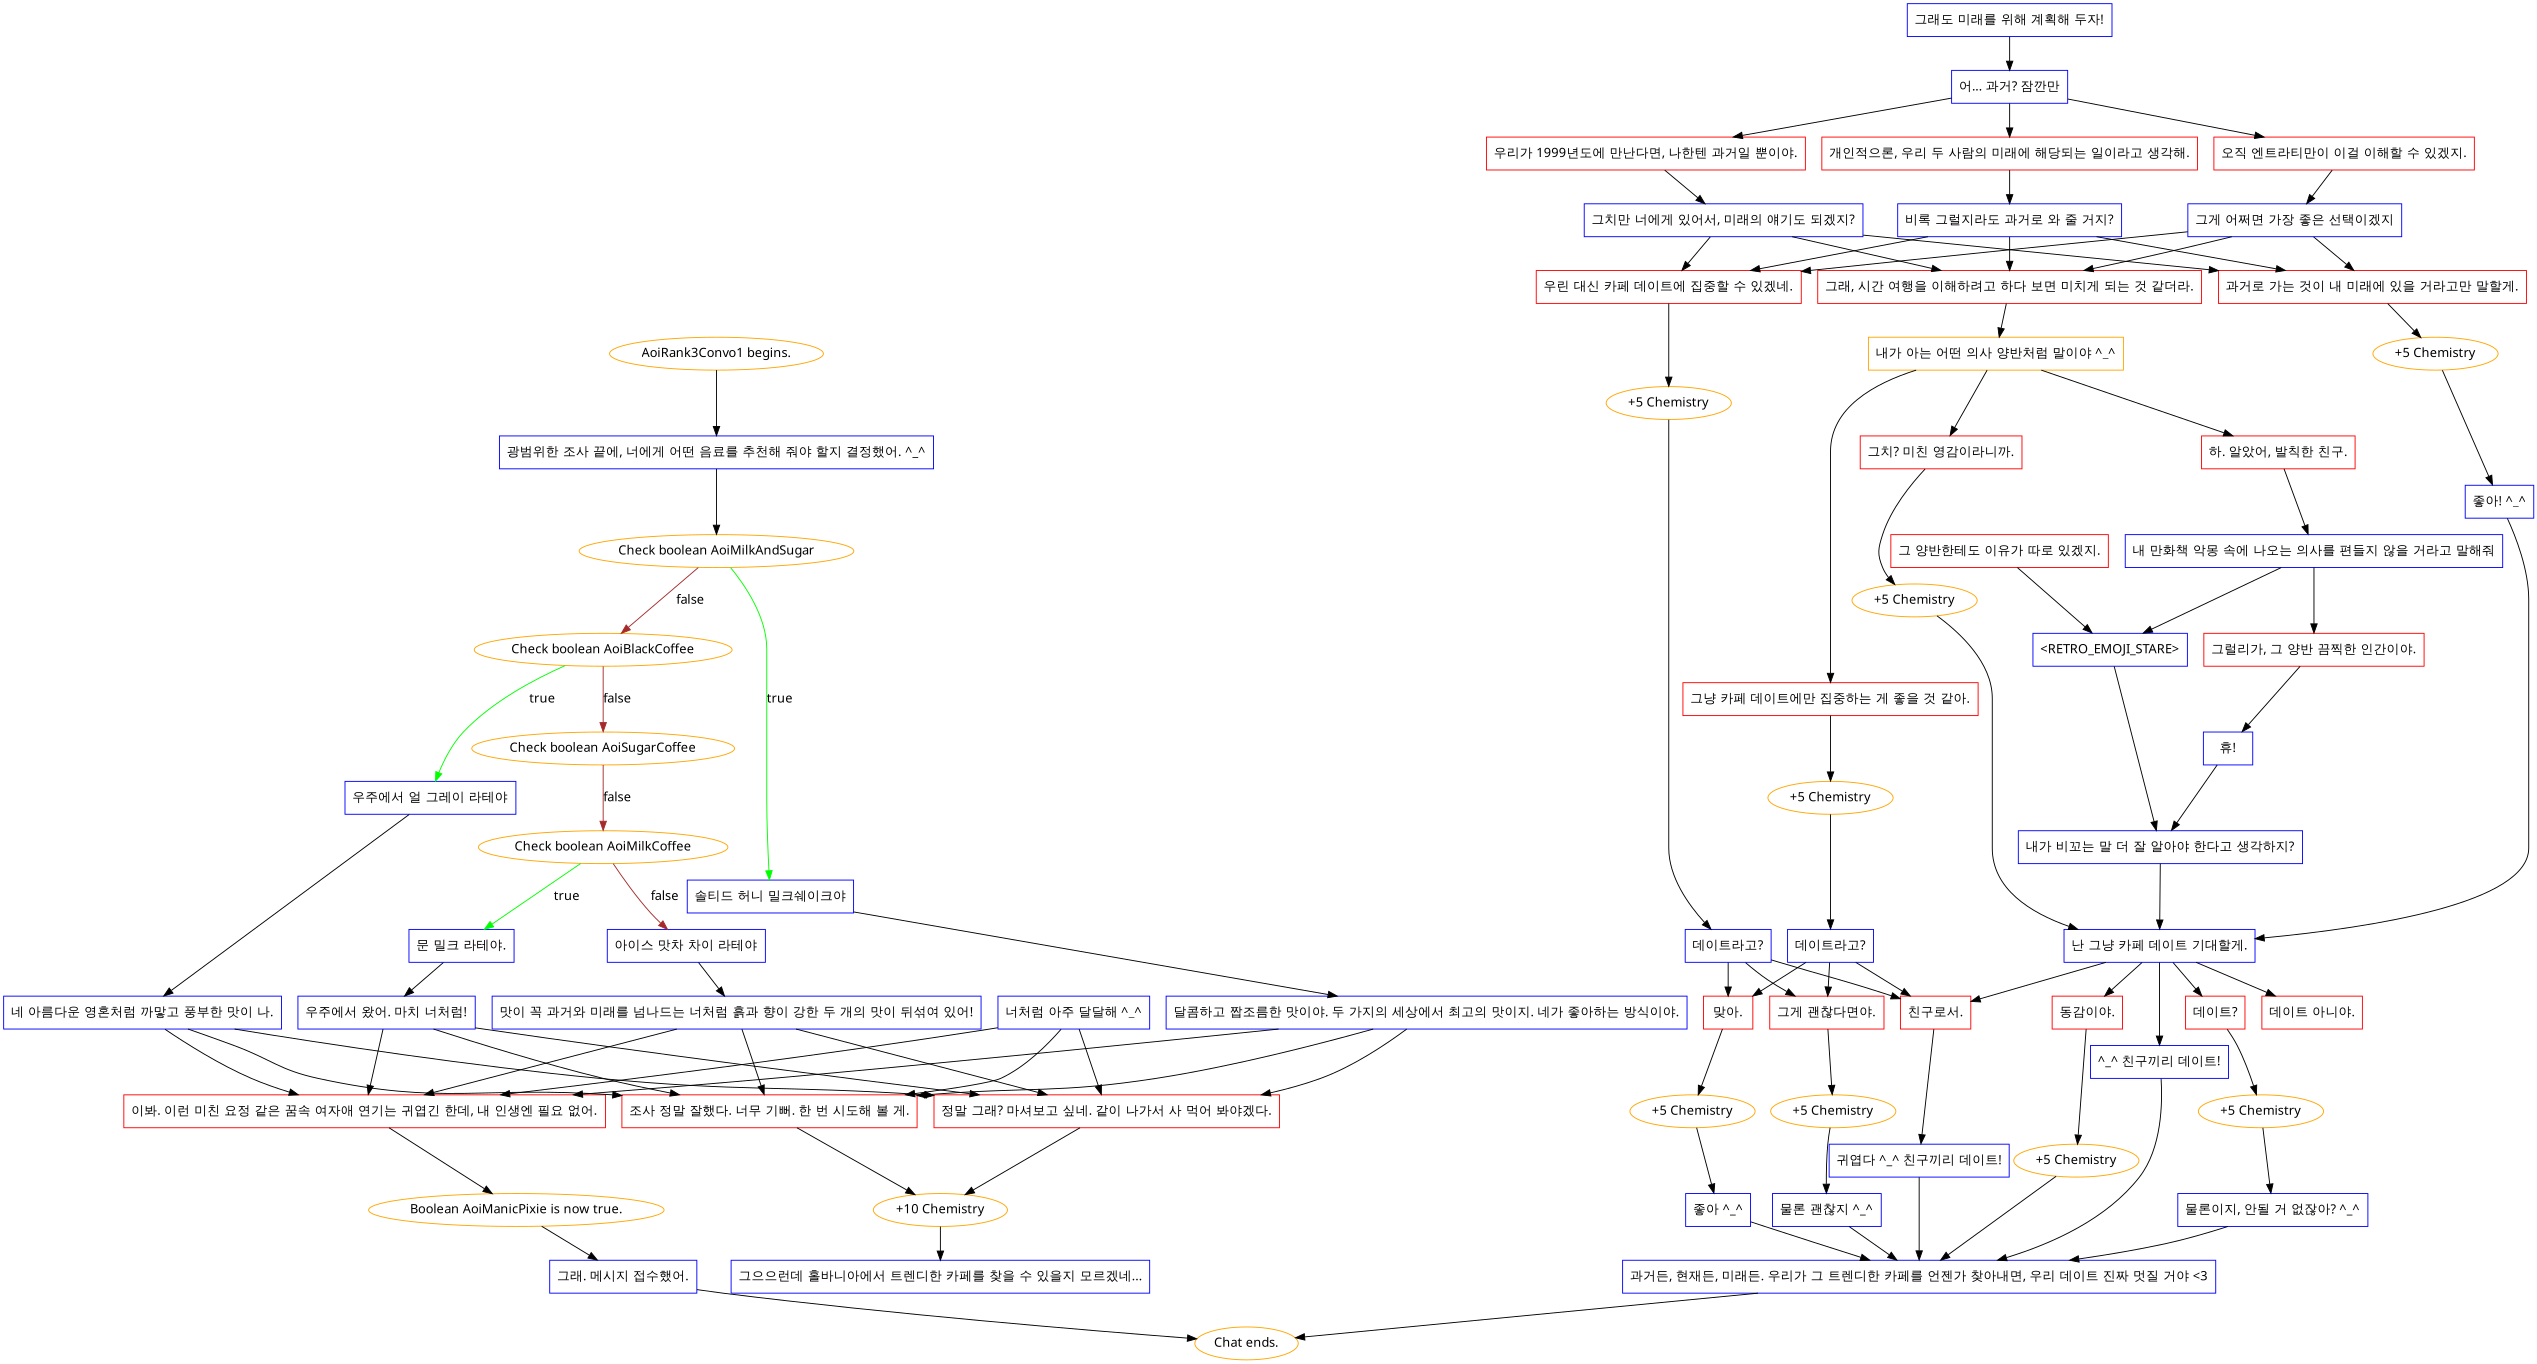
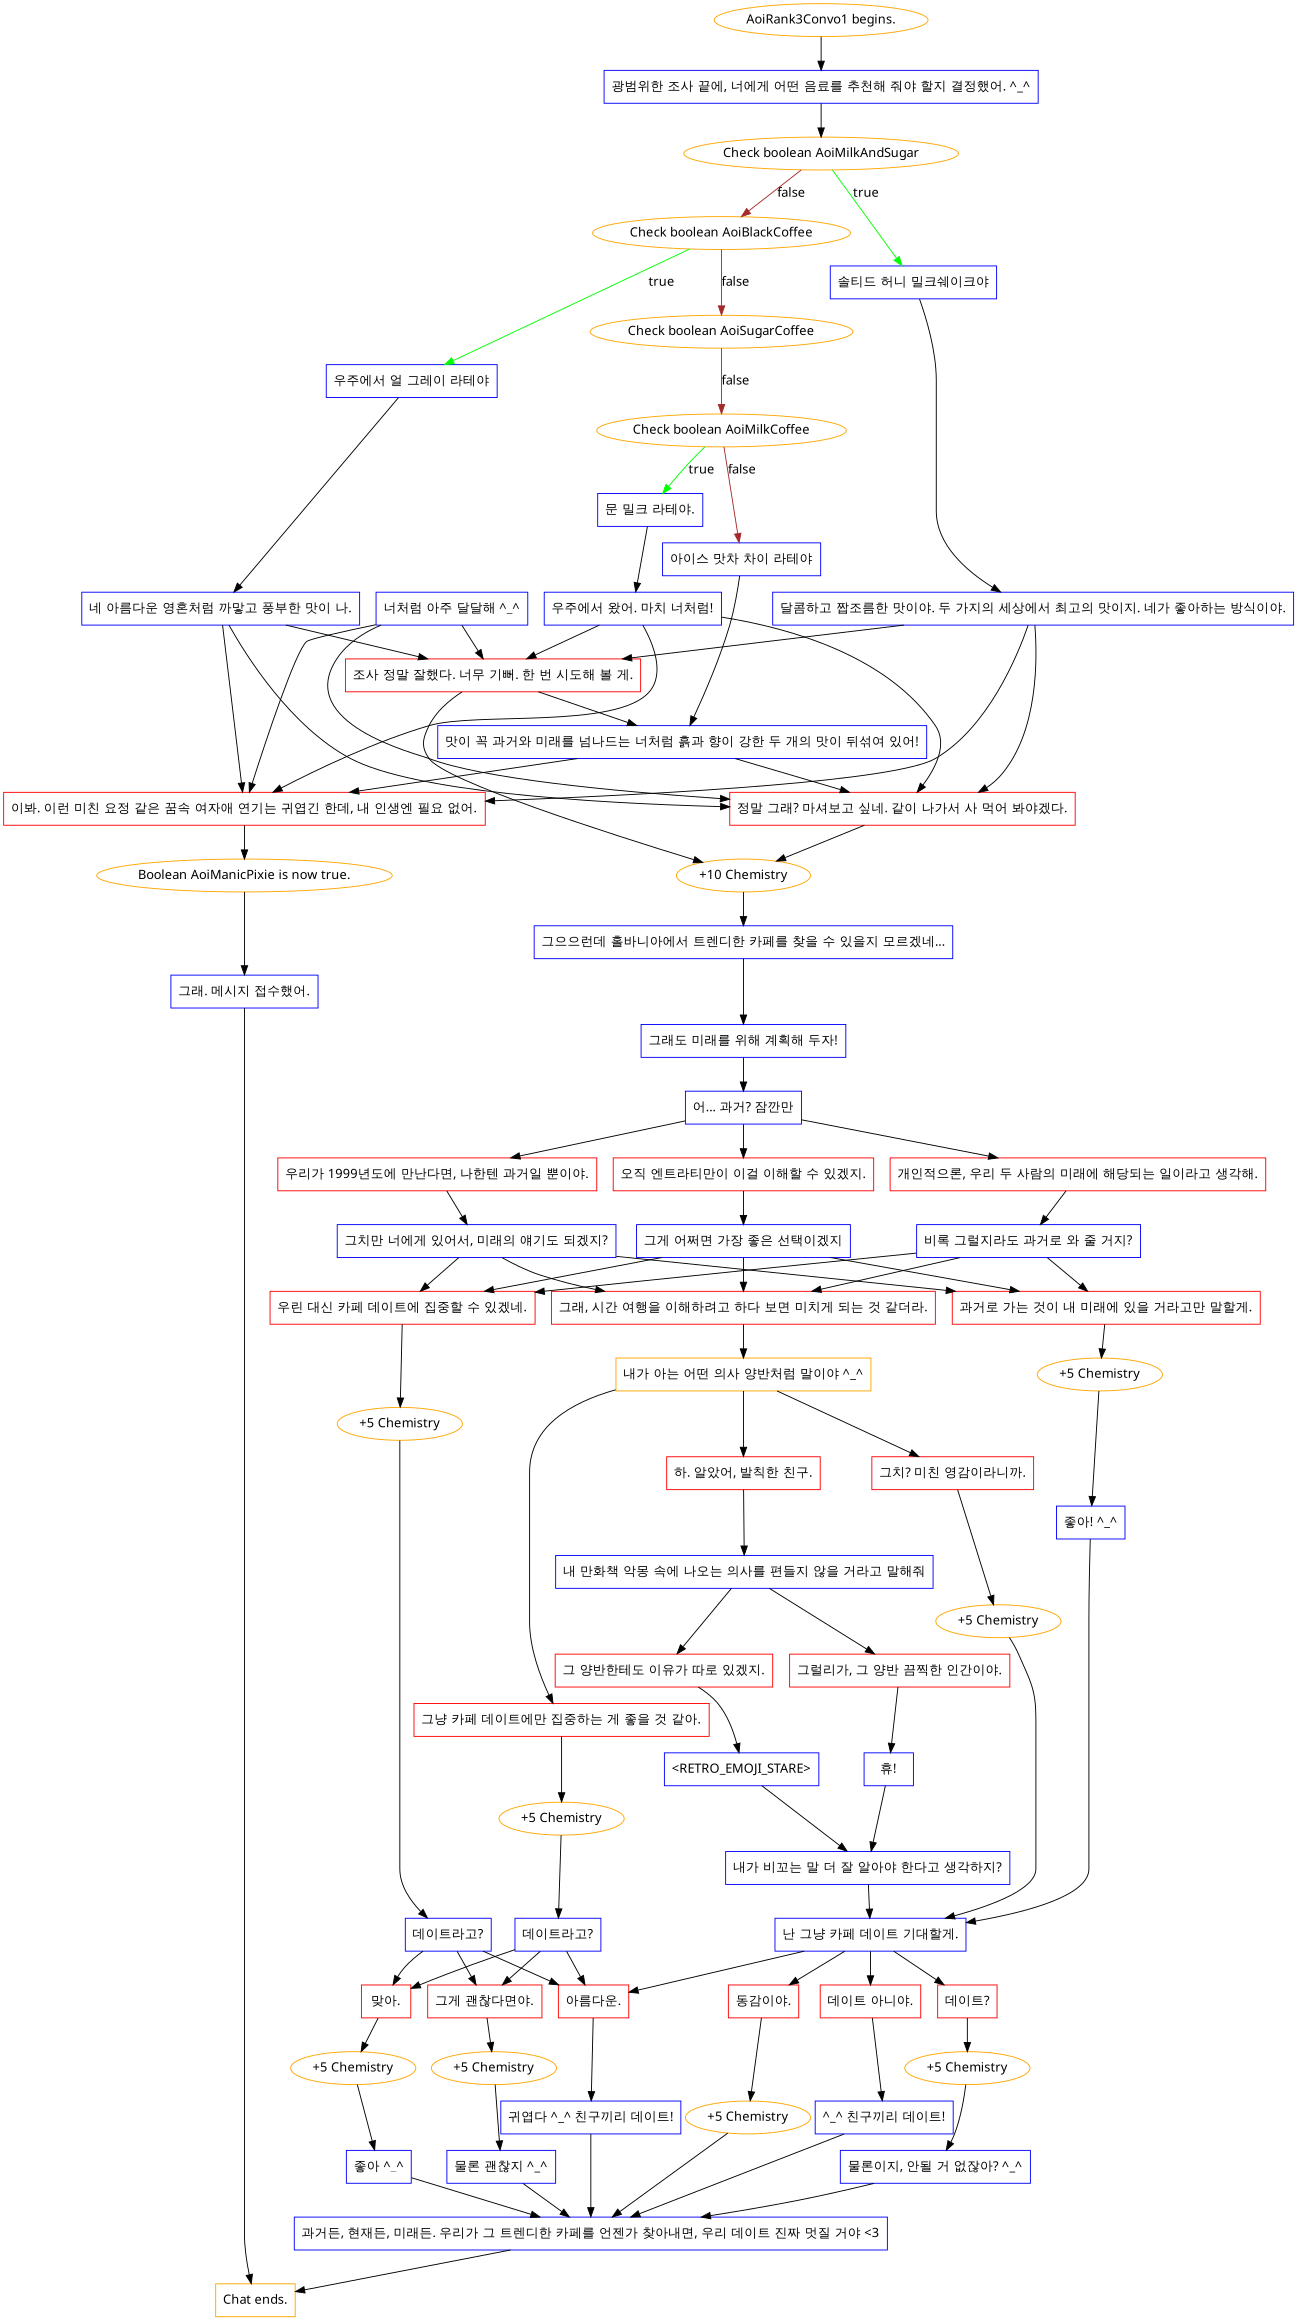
(2216, 598) -> (707, 1617)
none -> (743, 987)
(2160, 999) -> (877, 2055)
(1936, 1013) -> (594, 2001)
(752, 1057) -> (583, 707)
(1247, 1343) -> (255, 2300)
